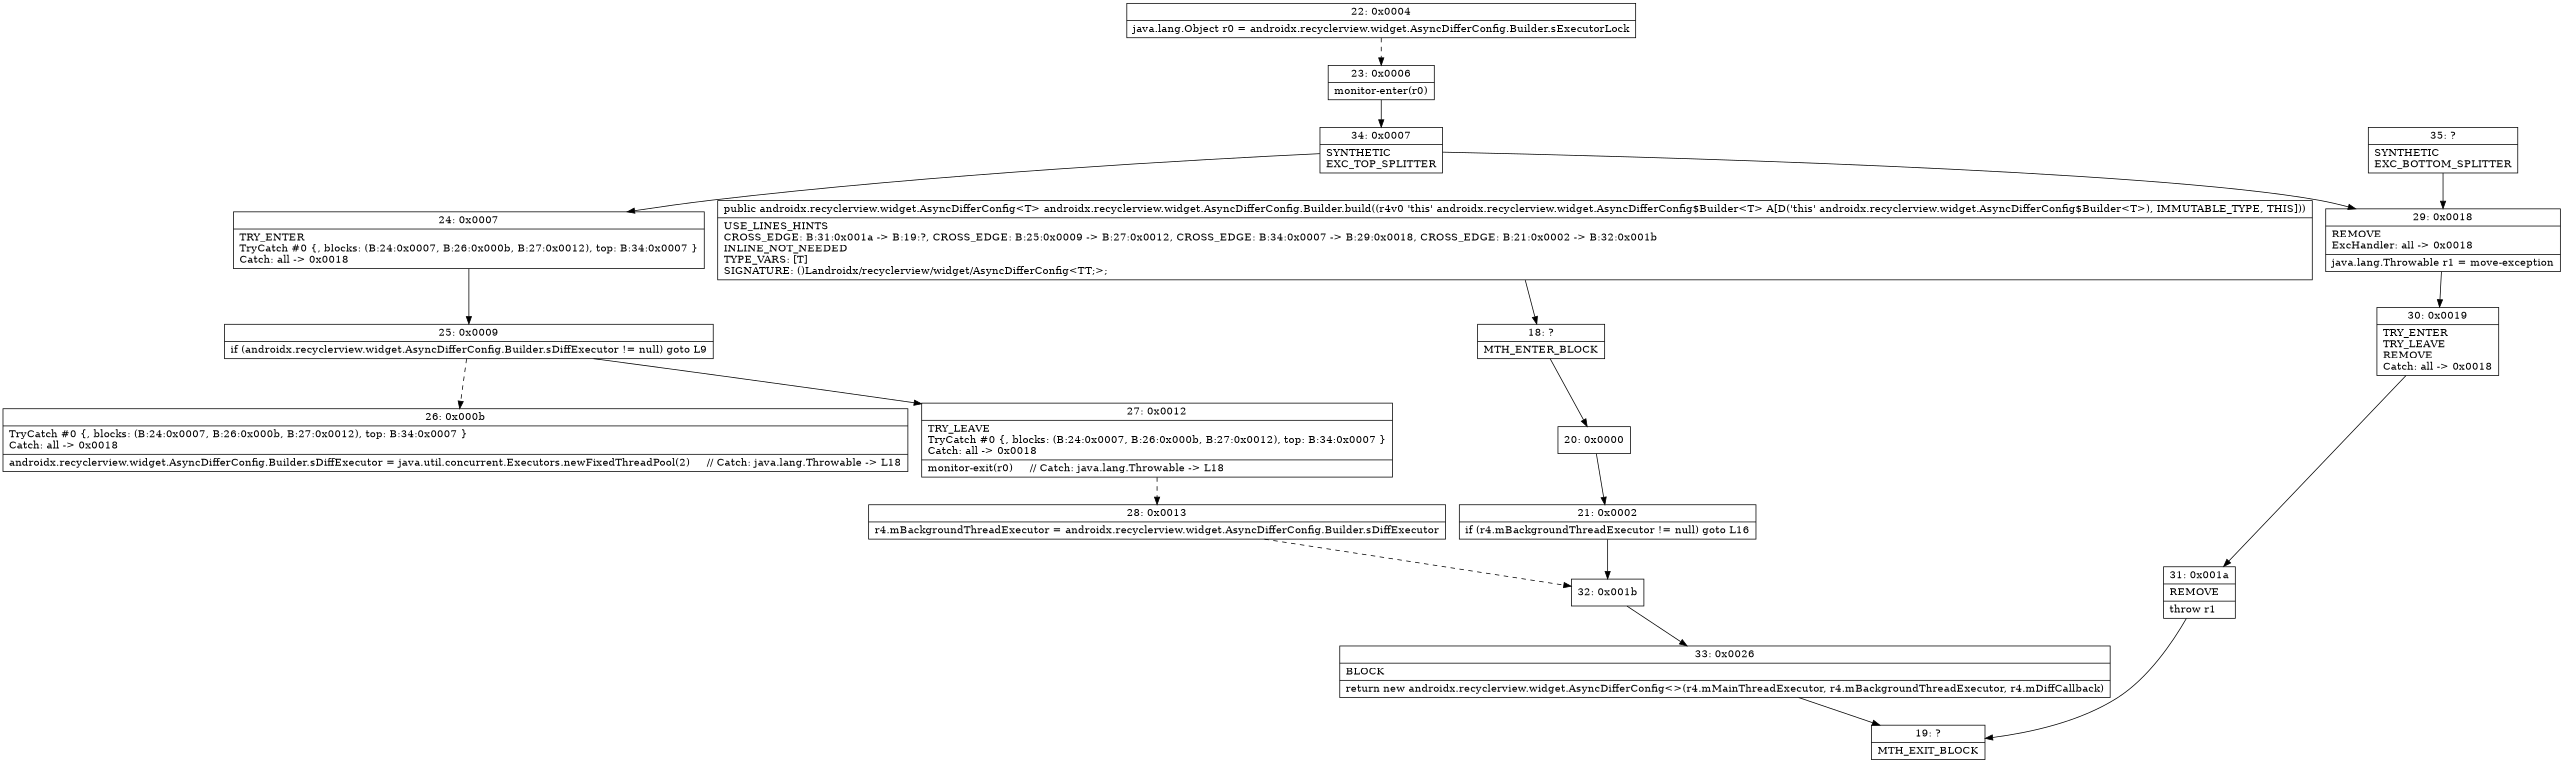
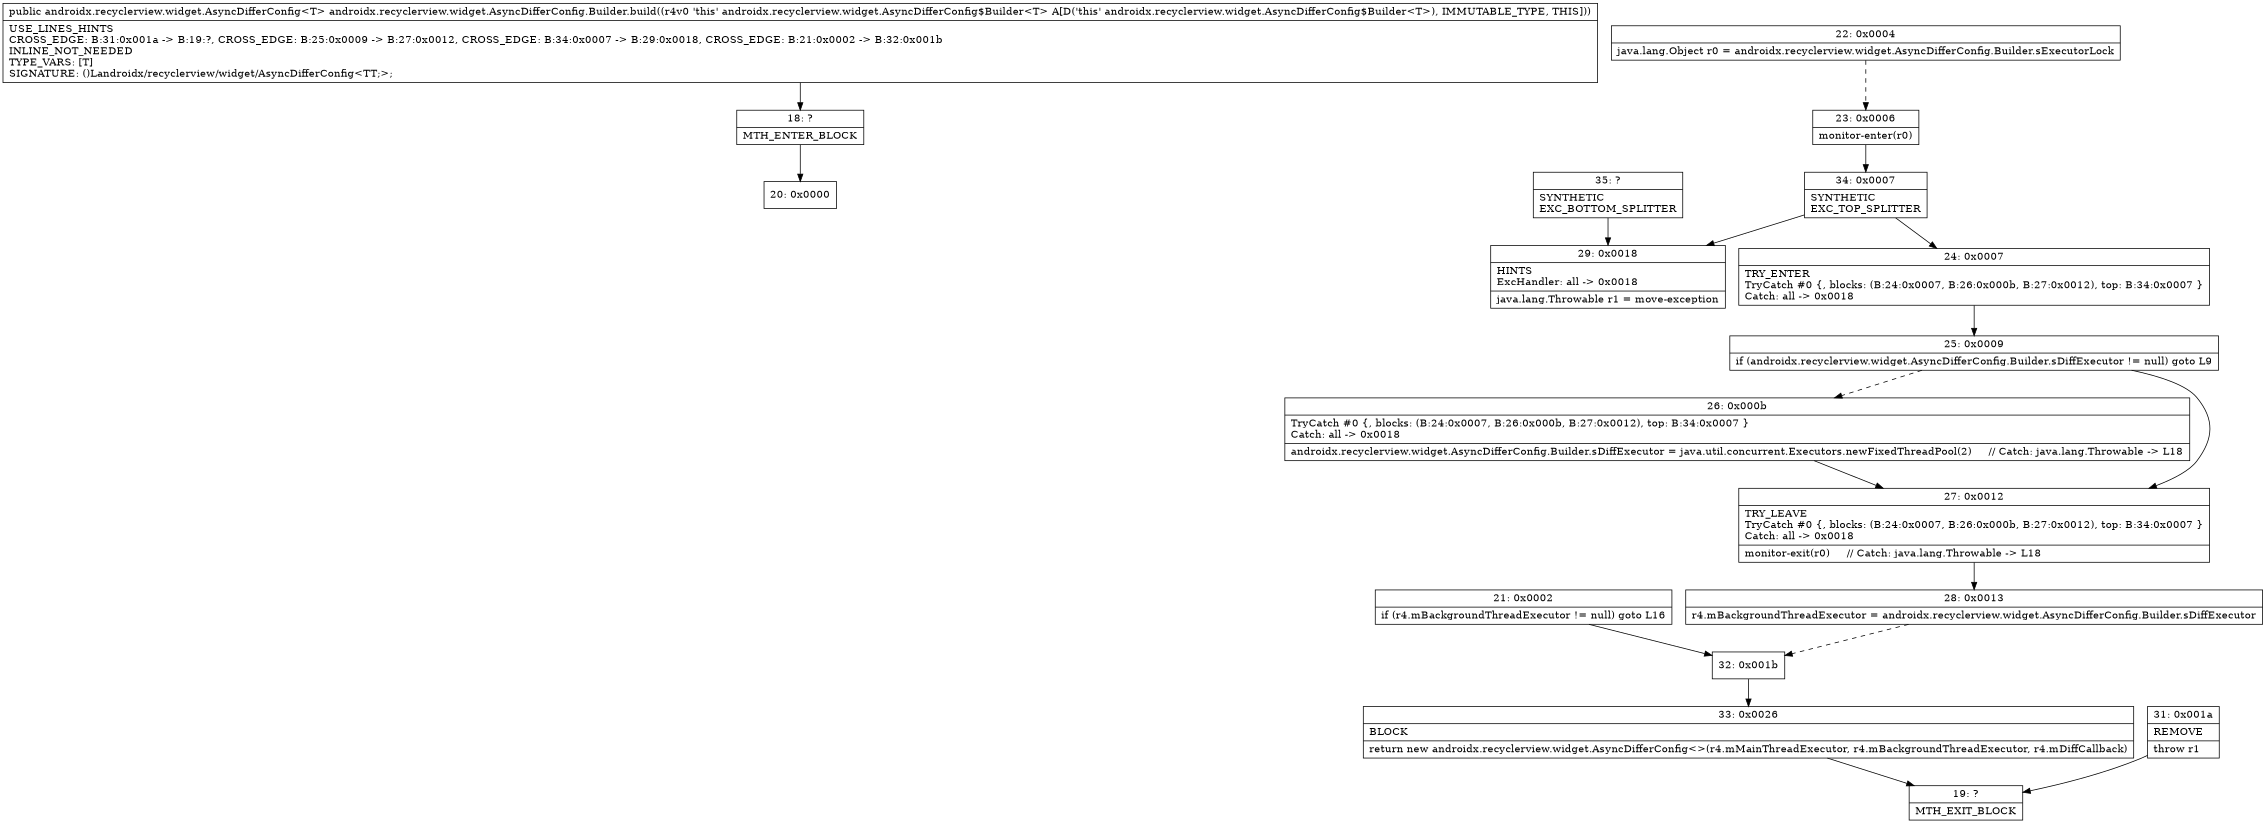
(2357, 234) -> (1515, 271)
(2438, 341) -> none
none -> (1845, 473)
(1600, 475) -> none
(1157, 487) -> (1974, 572)
